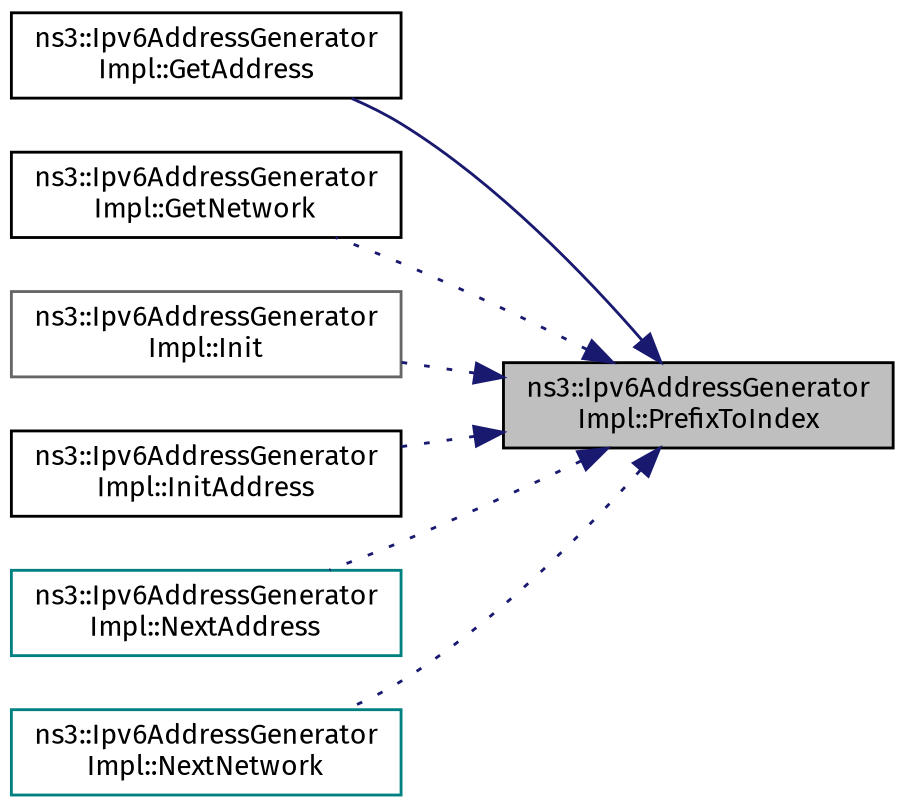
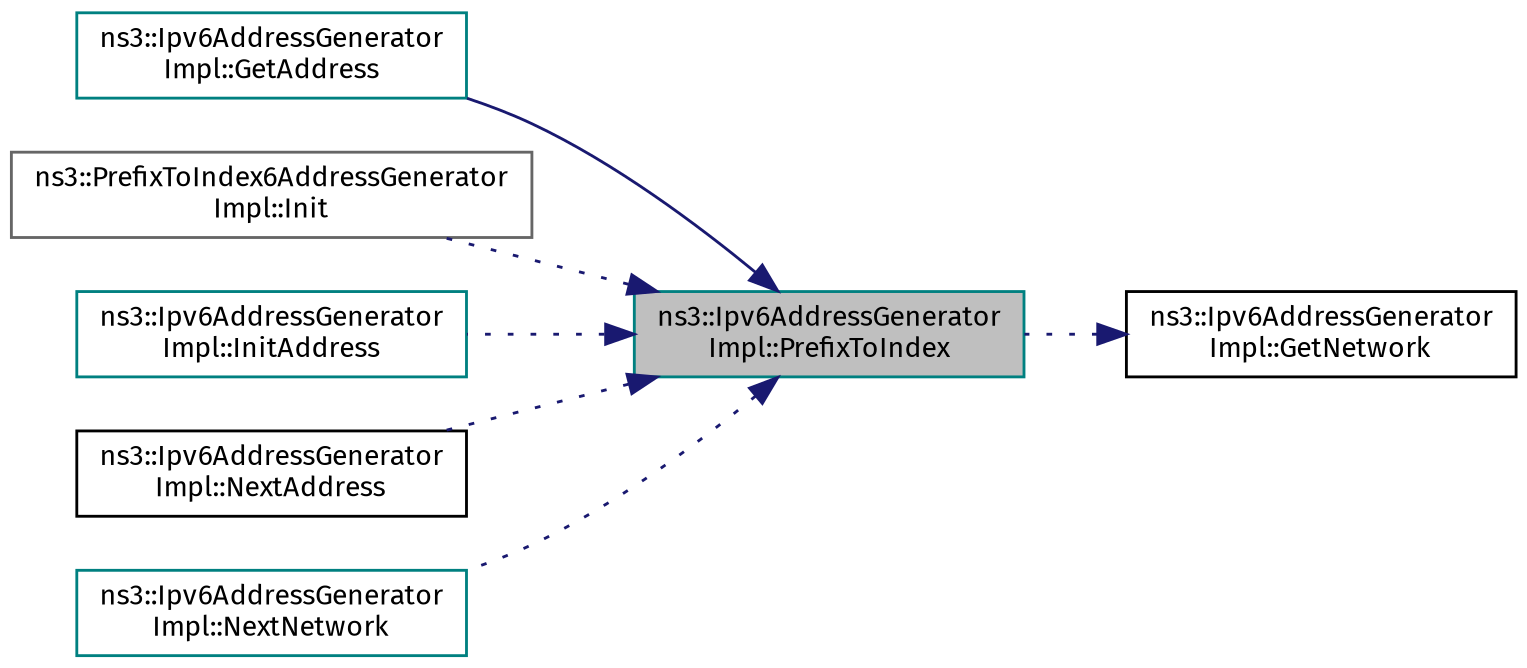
(206, 55) -> (272, 55)
(463, 290) -> (1061, 334)
(206, 334) -> (272, 195)
(698, 405) -> (829, 334)
(206, 474) -> (272, 334)
(206, 613) -> (272, 474)
